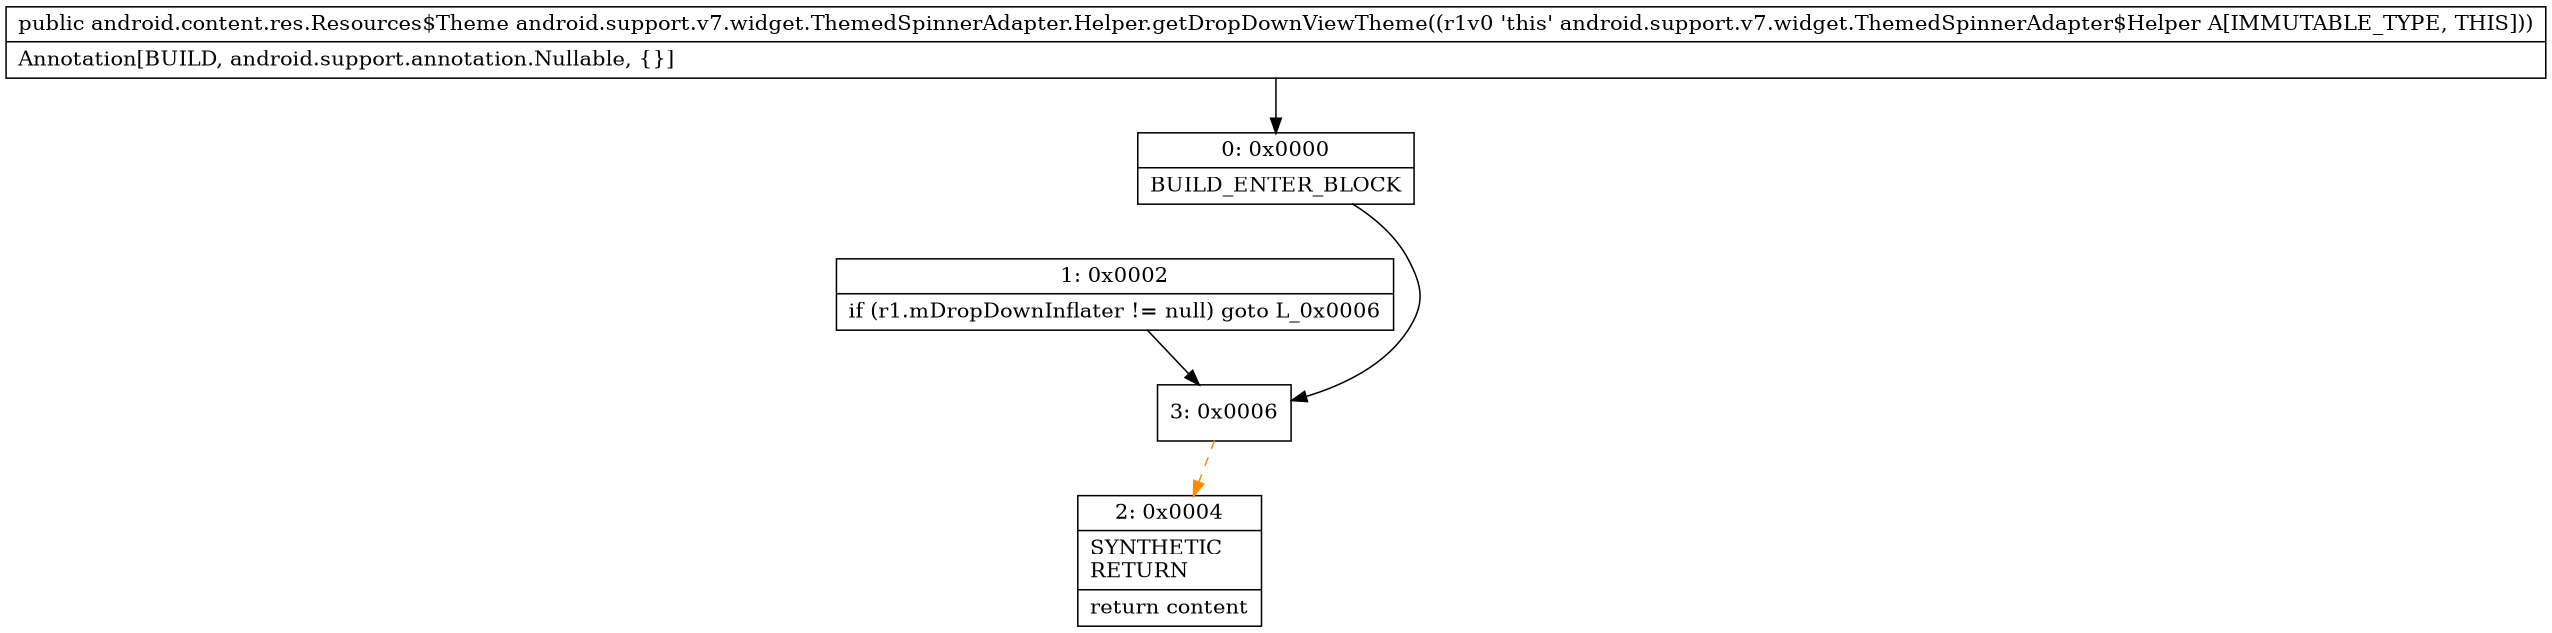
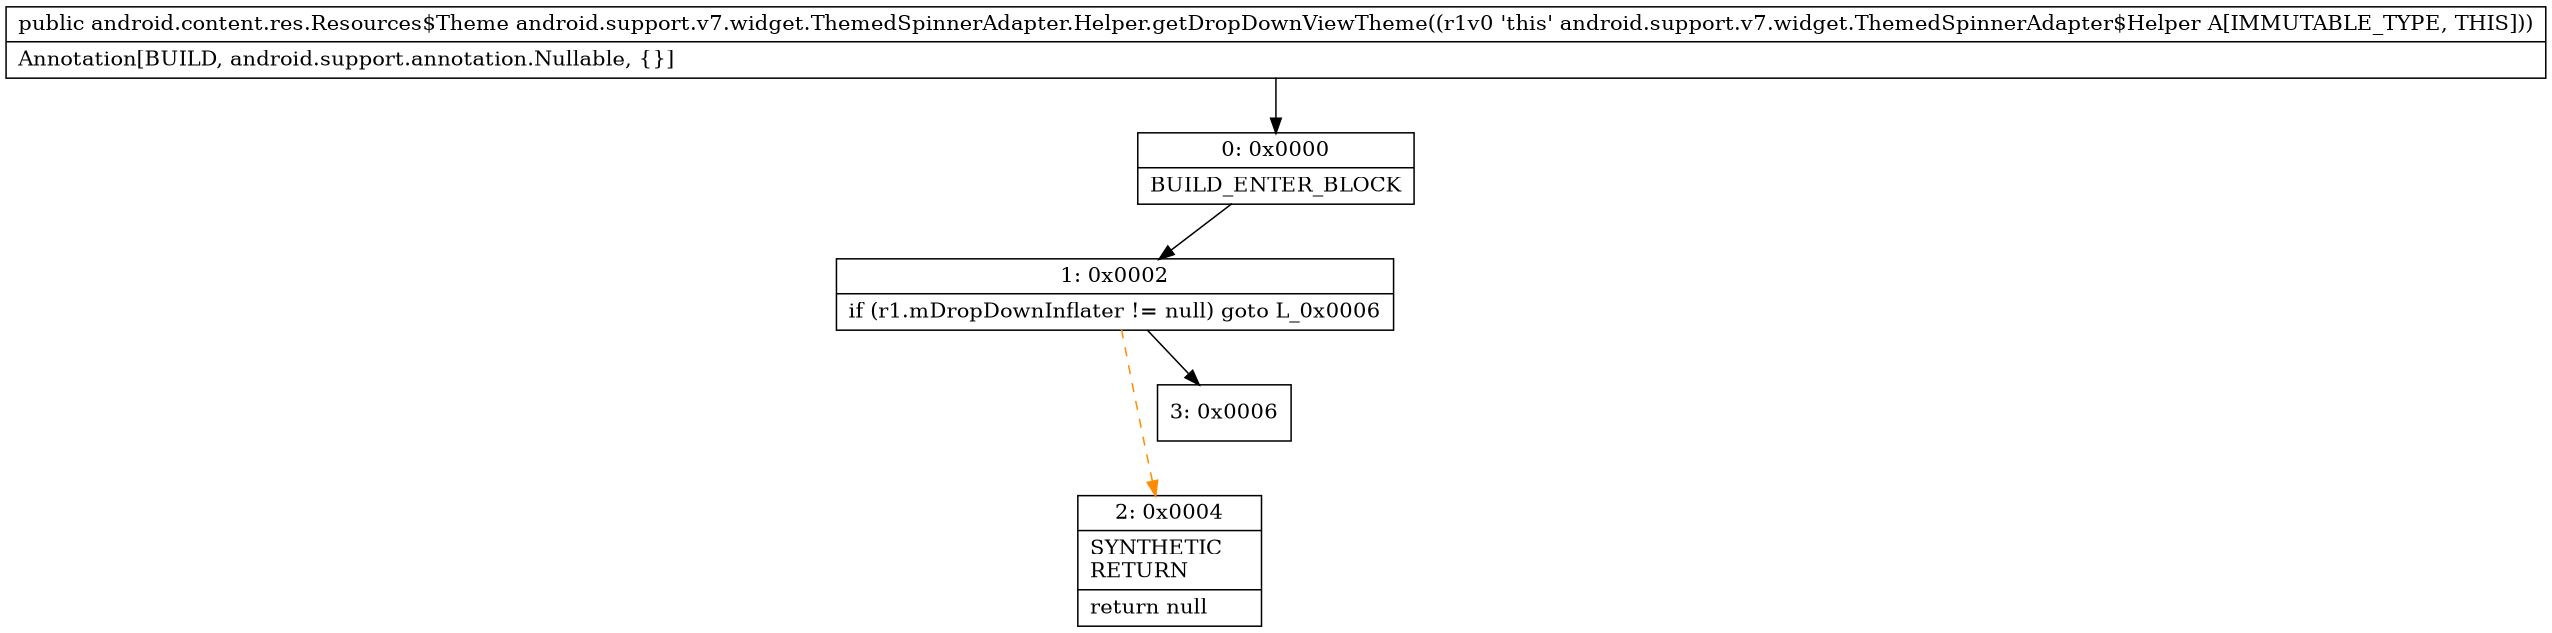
(1415, 316) -> (1201, 227)
(1207, 461) -> (1137, 405)
(1170, 607) -> (1149, 607)
